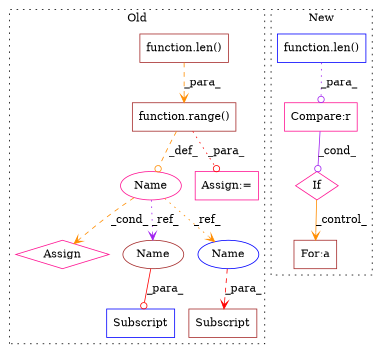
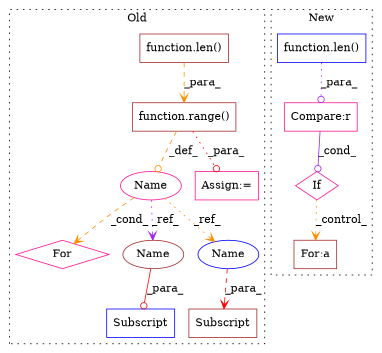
(316, 216) -> (316, 216)
(62, 254) -> (62, 254)
